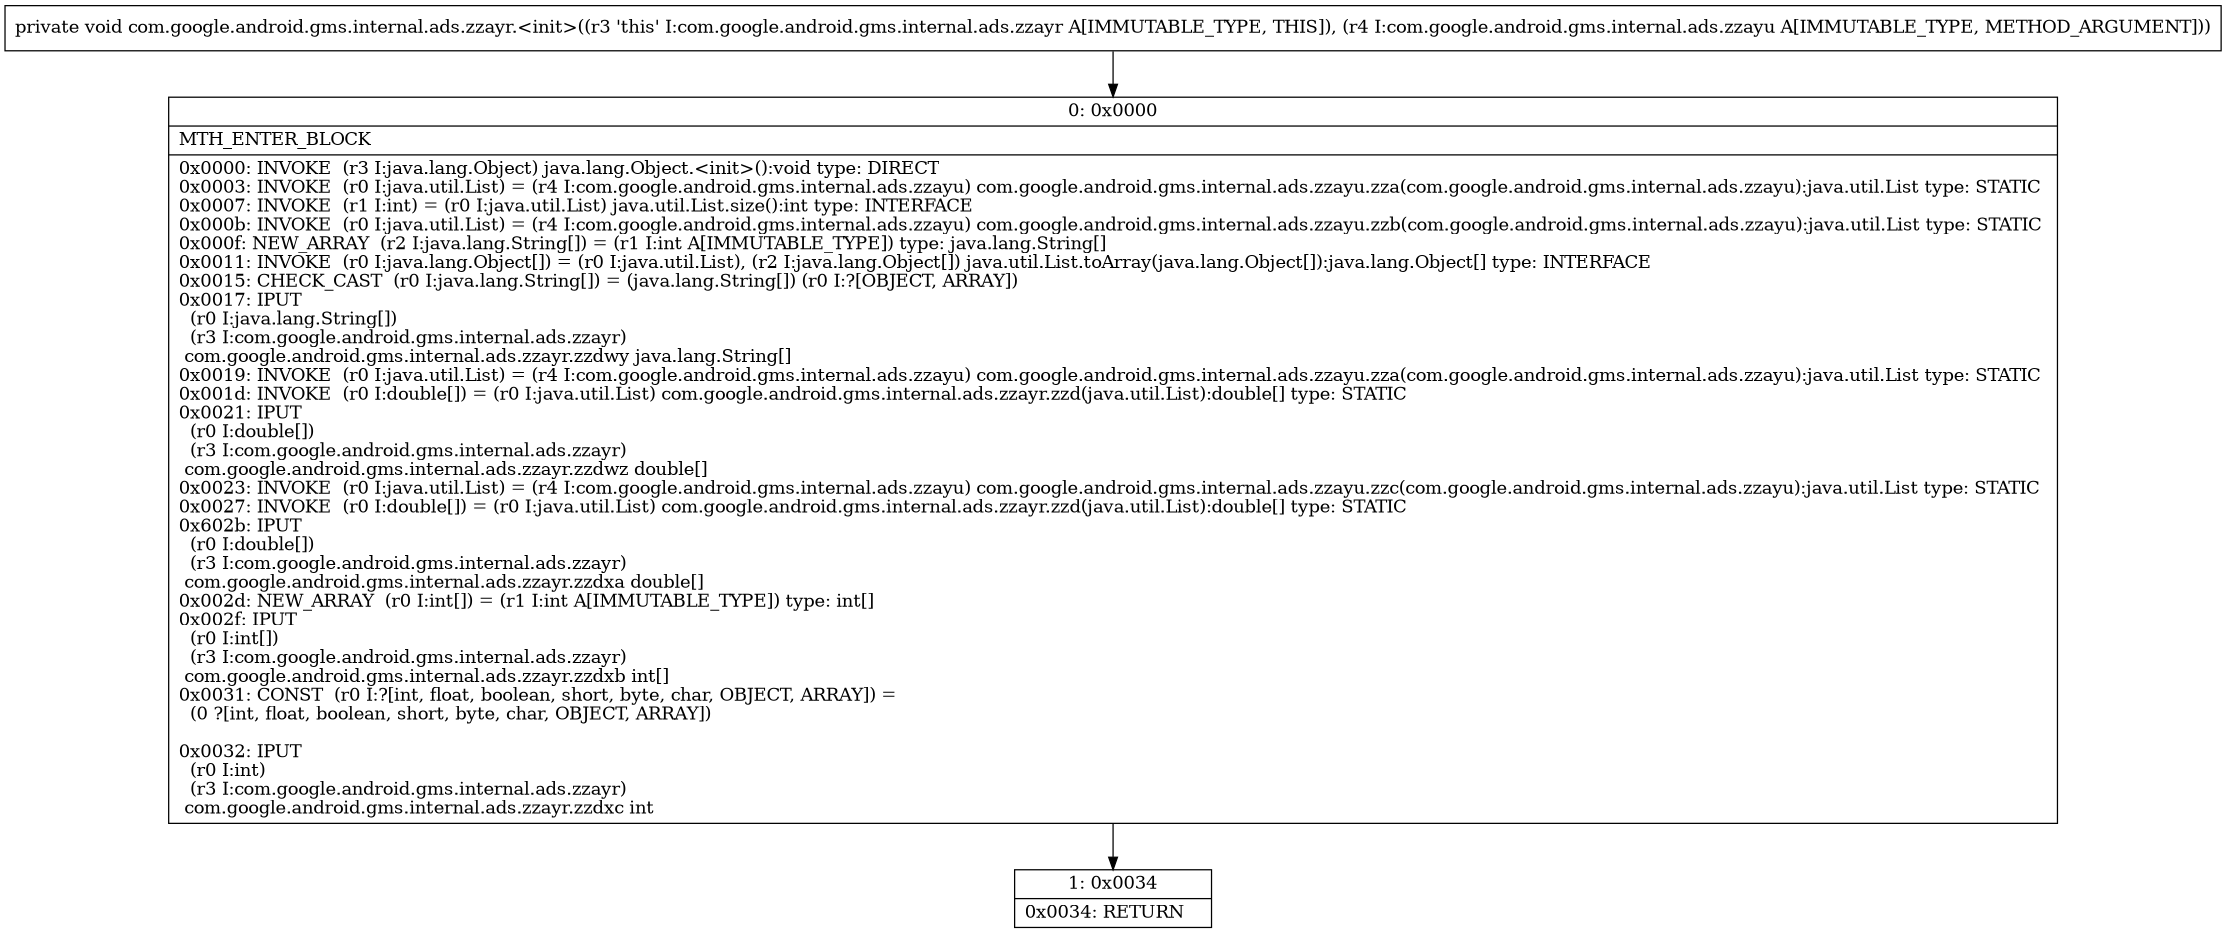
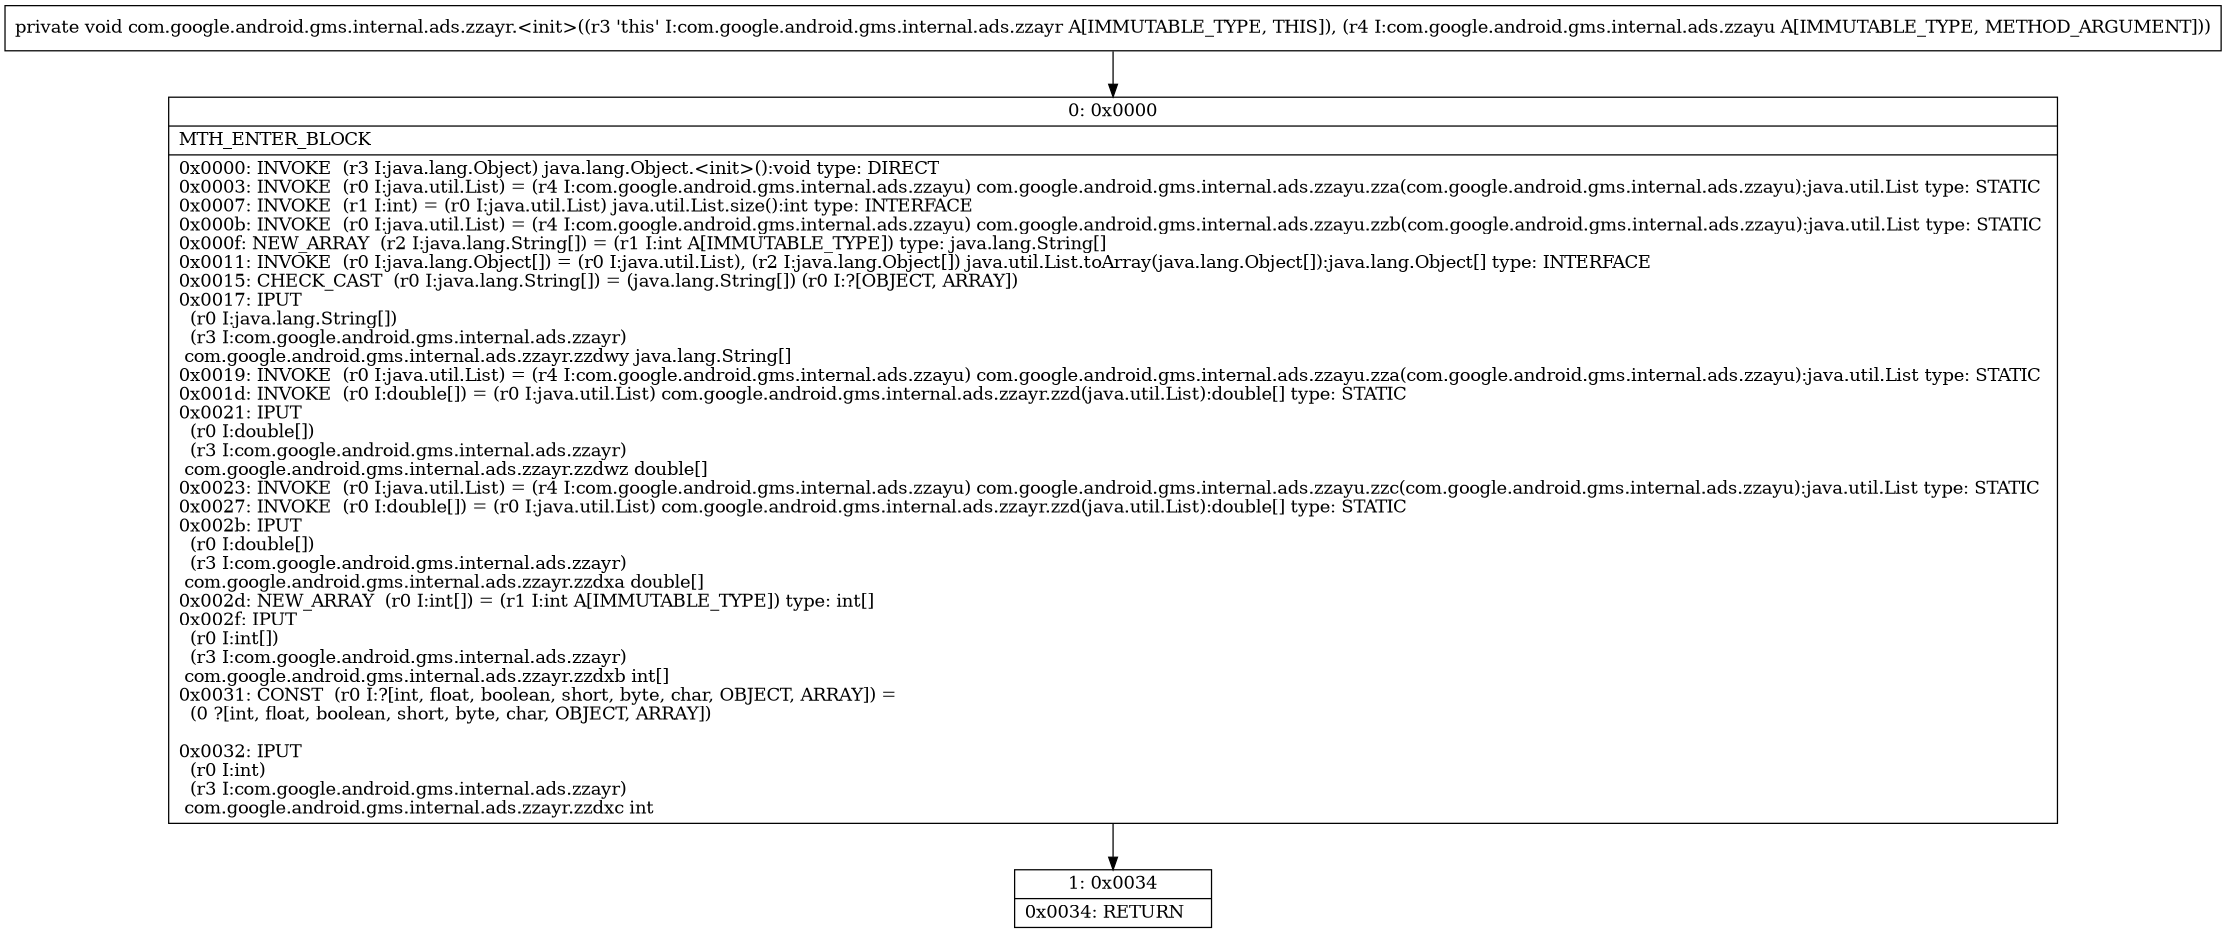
(246, 526) -> (246, 526)
